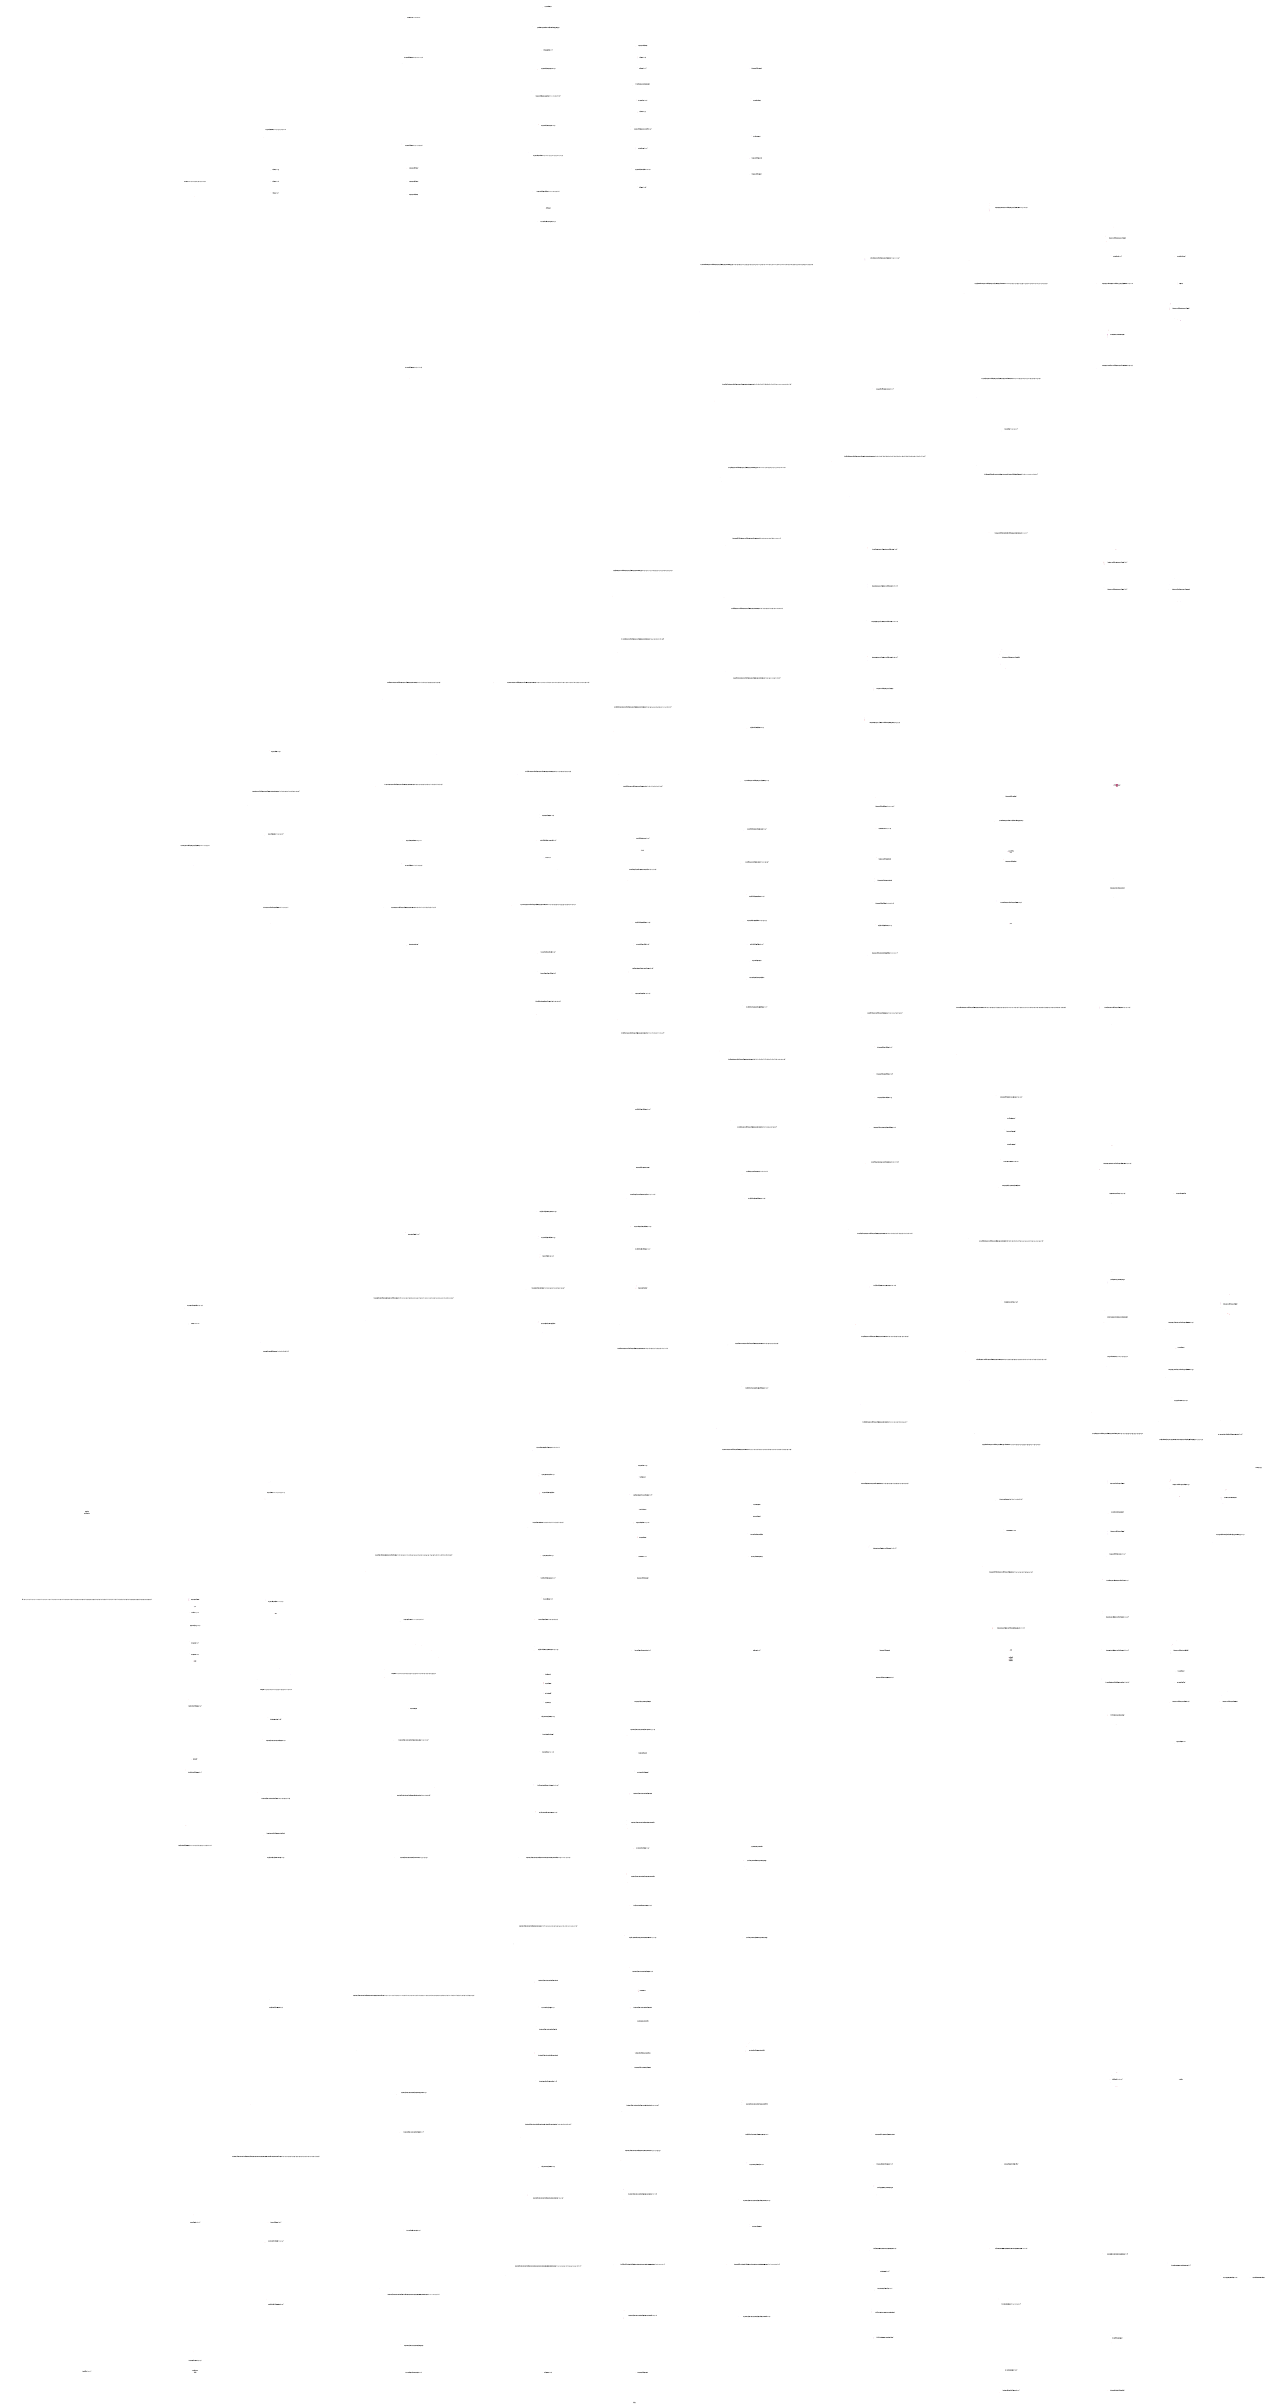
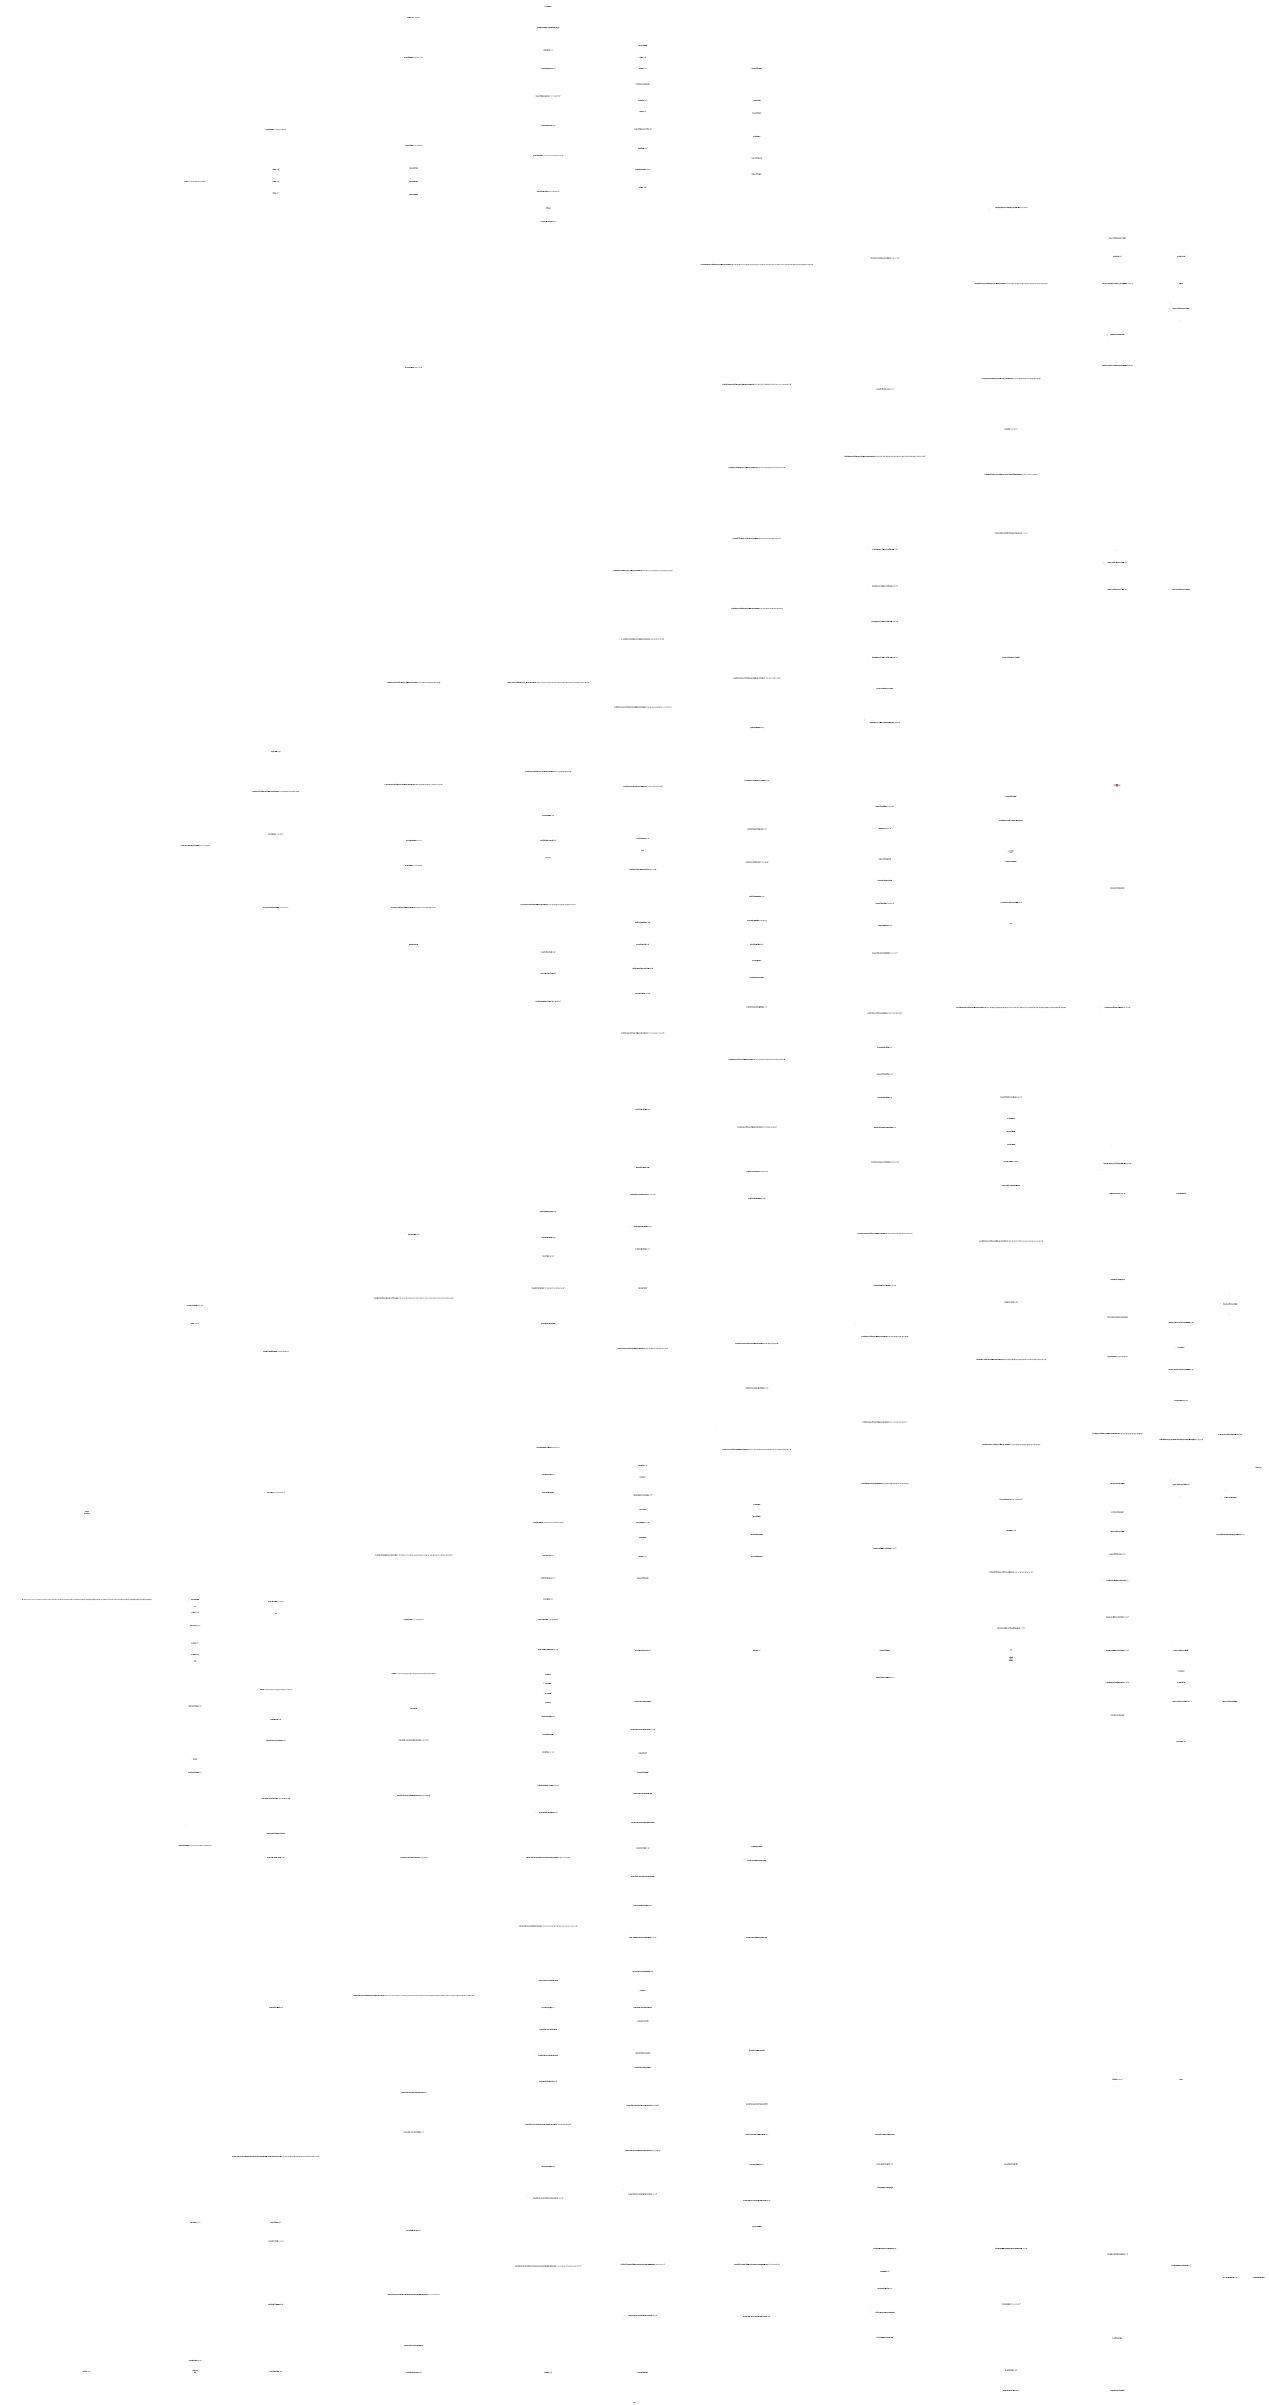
none -> (757, 113)
none -> (276, 2371)
